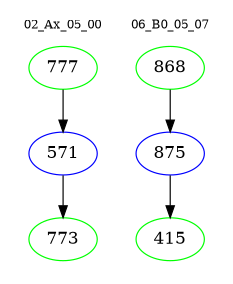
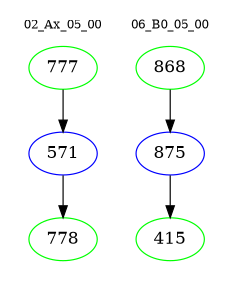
(170, 26) -> (170, 26)
(63, 239) -> (63, 239)
